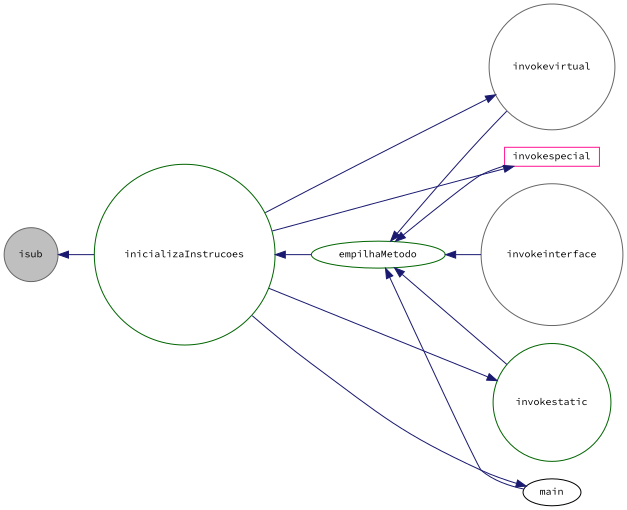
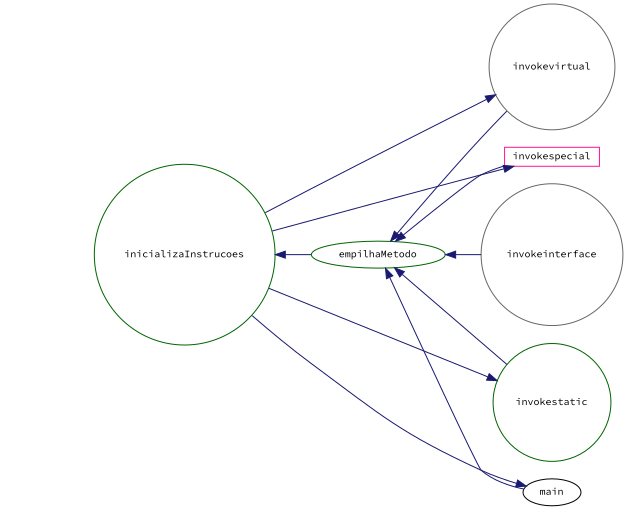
(31, 255) -> none
